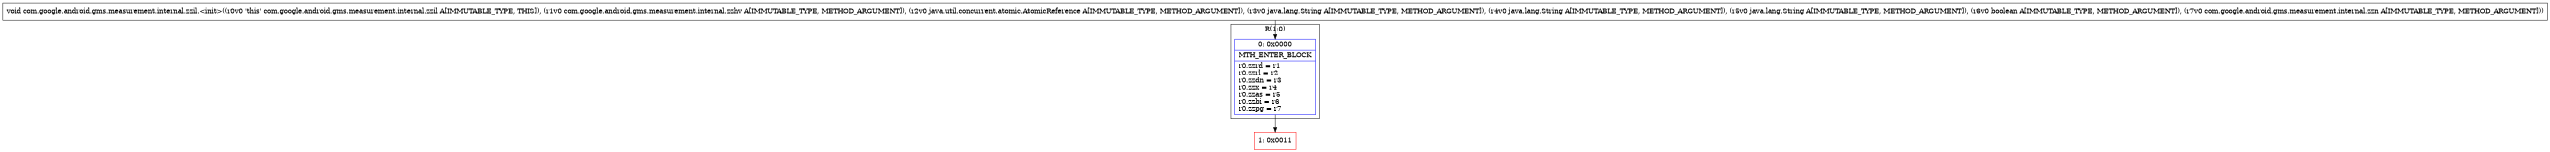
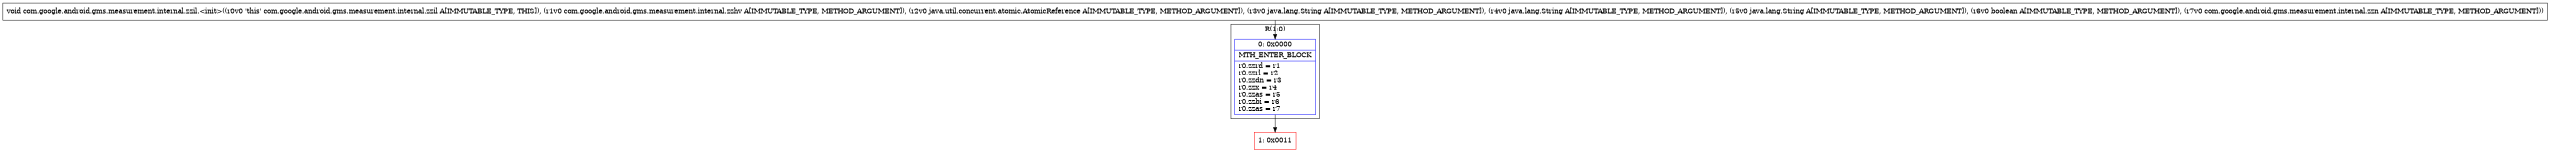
(1260, 109) -> (1259, 109)
